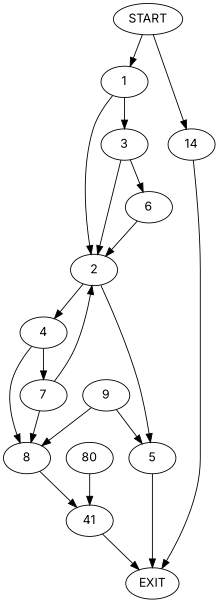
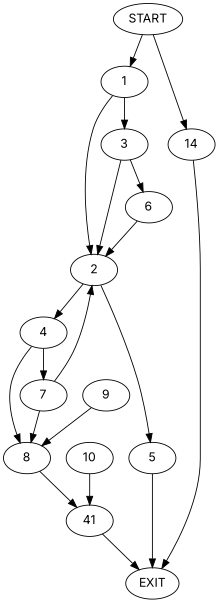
(127, 423) -> none
(90, 458) -> (90, 458)
